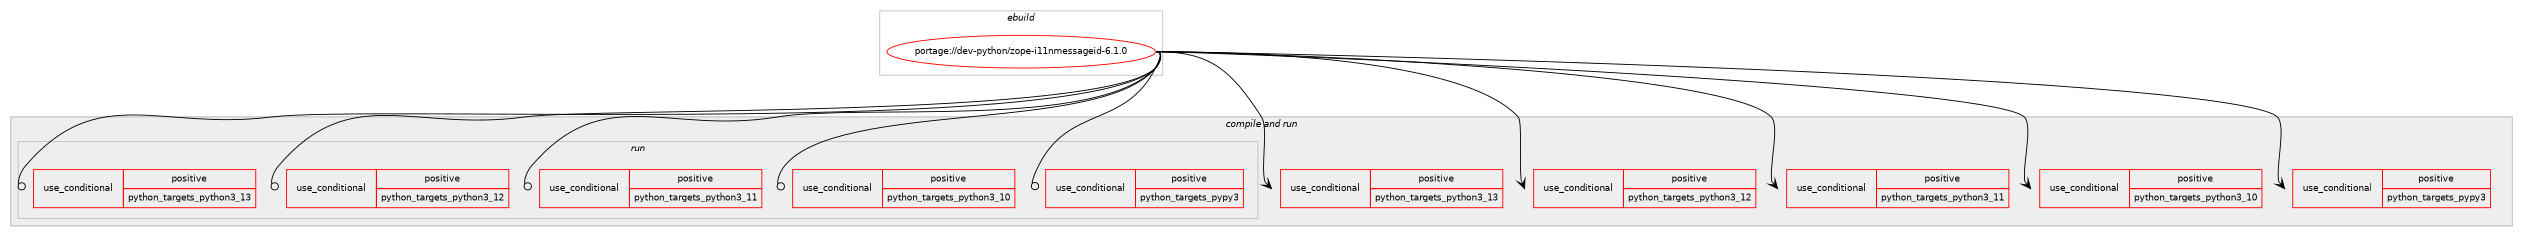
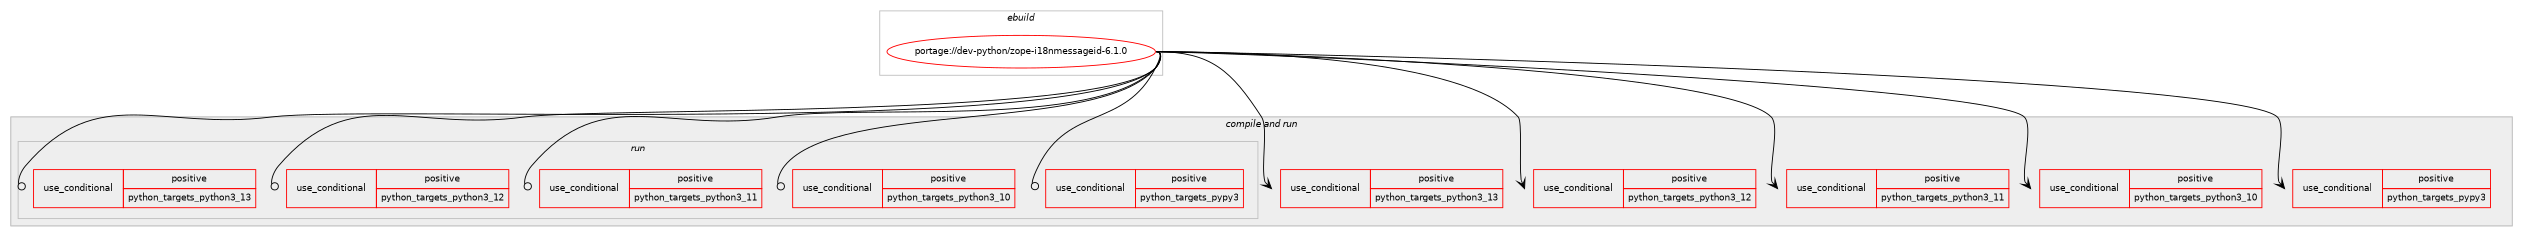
(1021, 52) -> (1021, 52)
